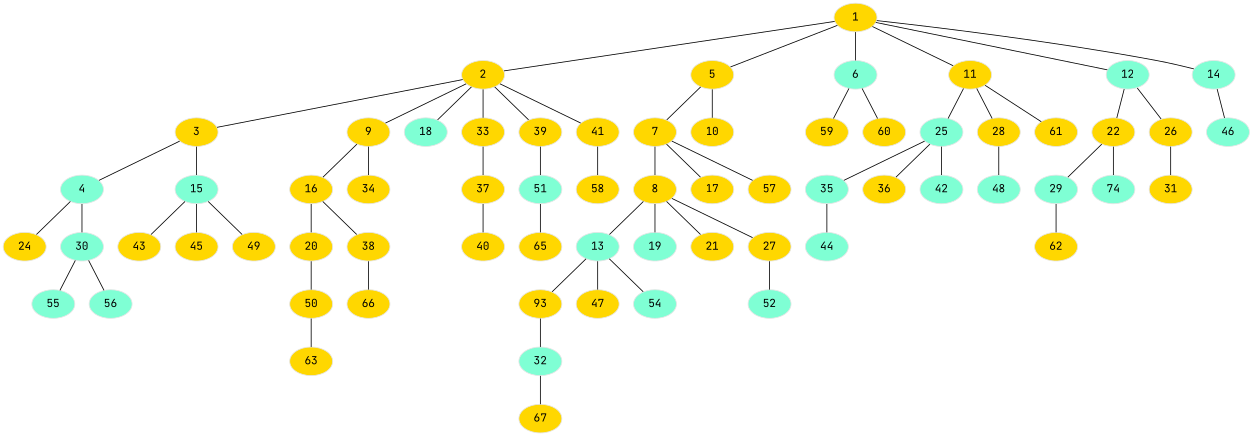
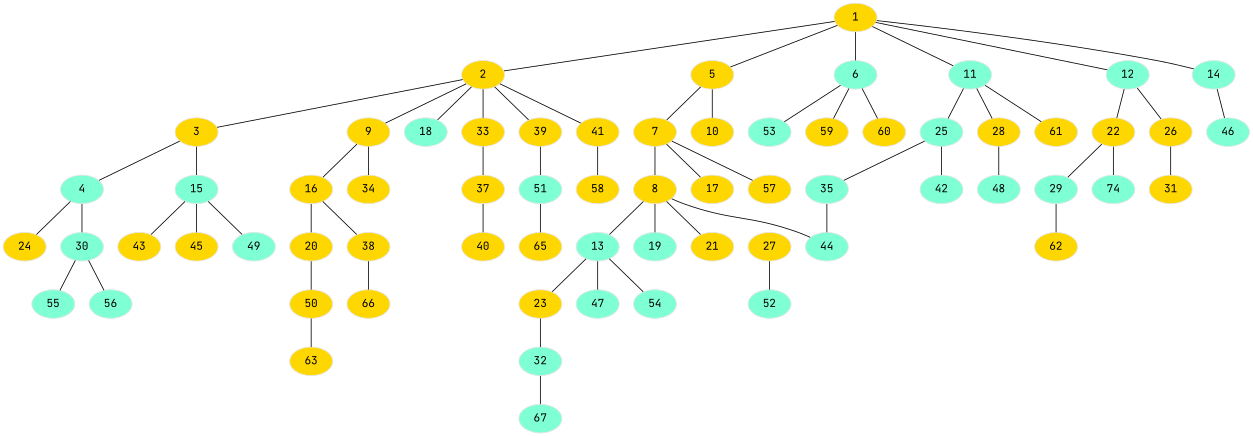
(970, 75) -> (970, 75)
none -> (770, 132)
(884, 189) -> none
(712, 218) -> (741, 218)
(254, 247) -> (254, 247)
(540, 304) -> (540, 304)
(598, 304) -> (598, 304)
(540, 419) -> (540, 419)
